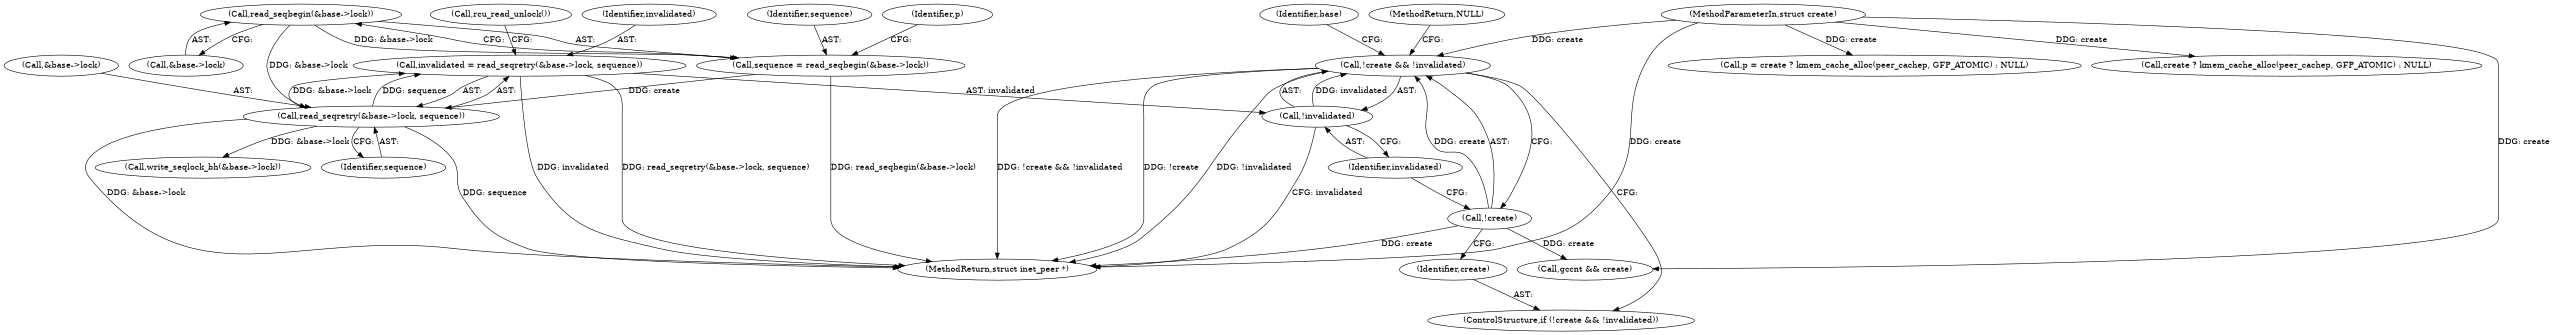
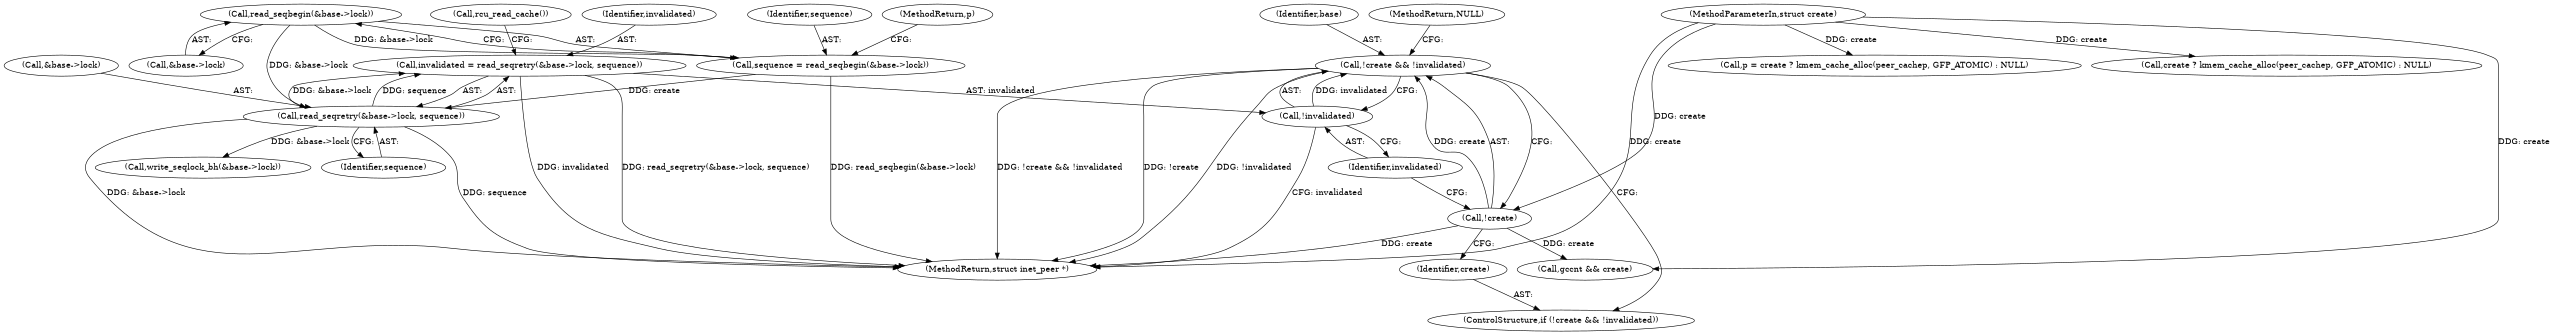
(501, 15) -> (501, 15)
(937, 15) -> (937, 15)
(1559, 32) -> (1648, 139)
(1374, 40) -> (1374, 40)
(1408, 91) -> (1408, 91)
